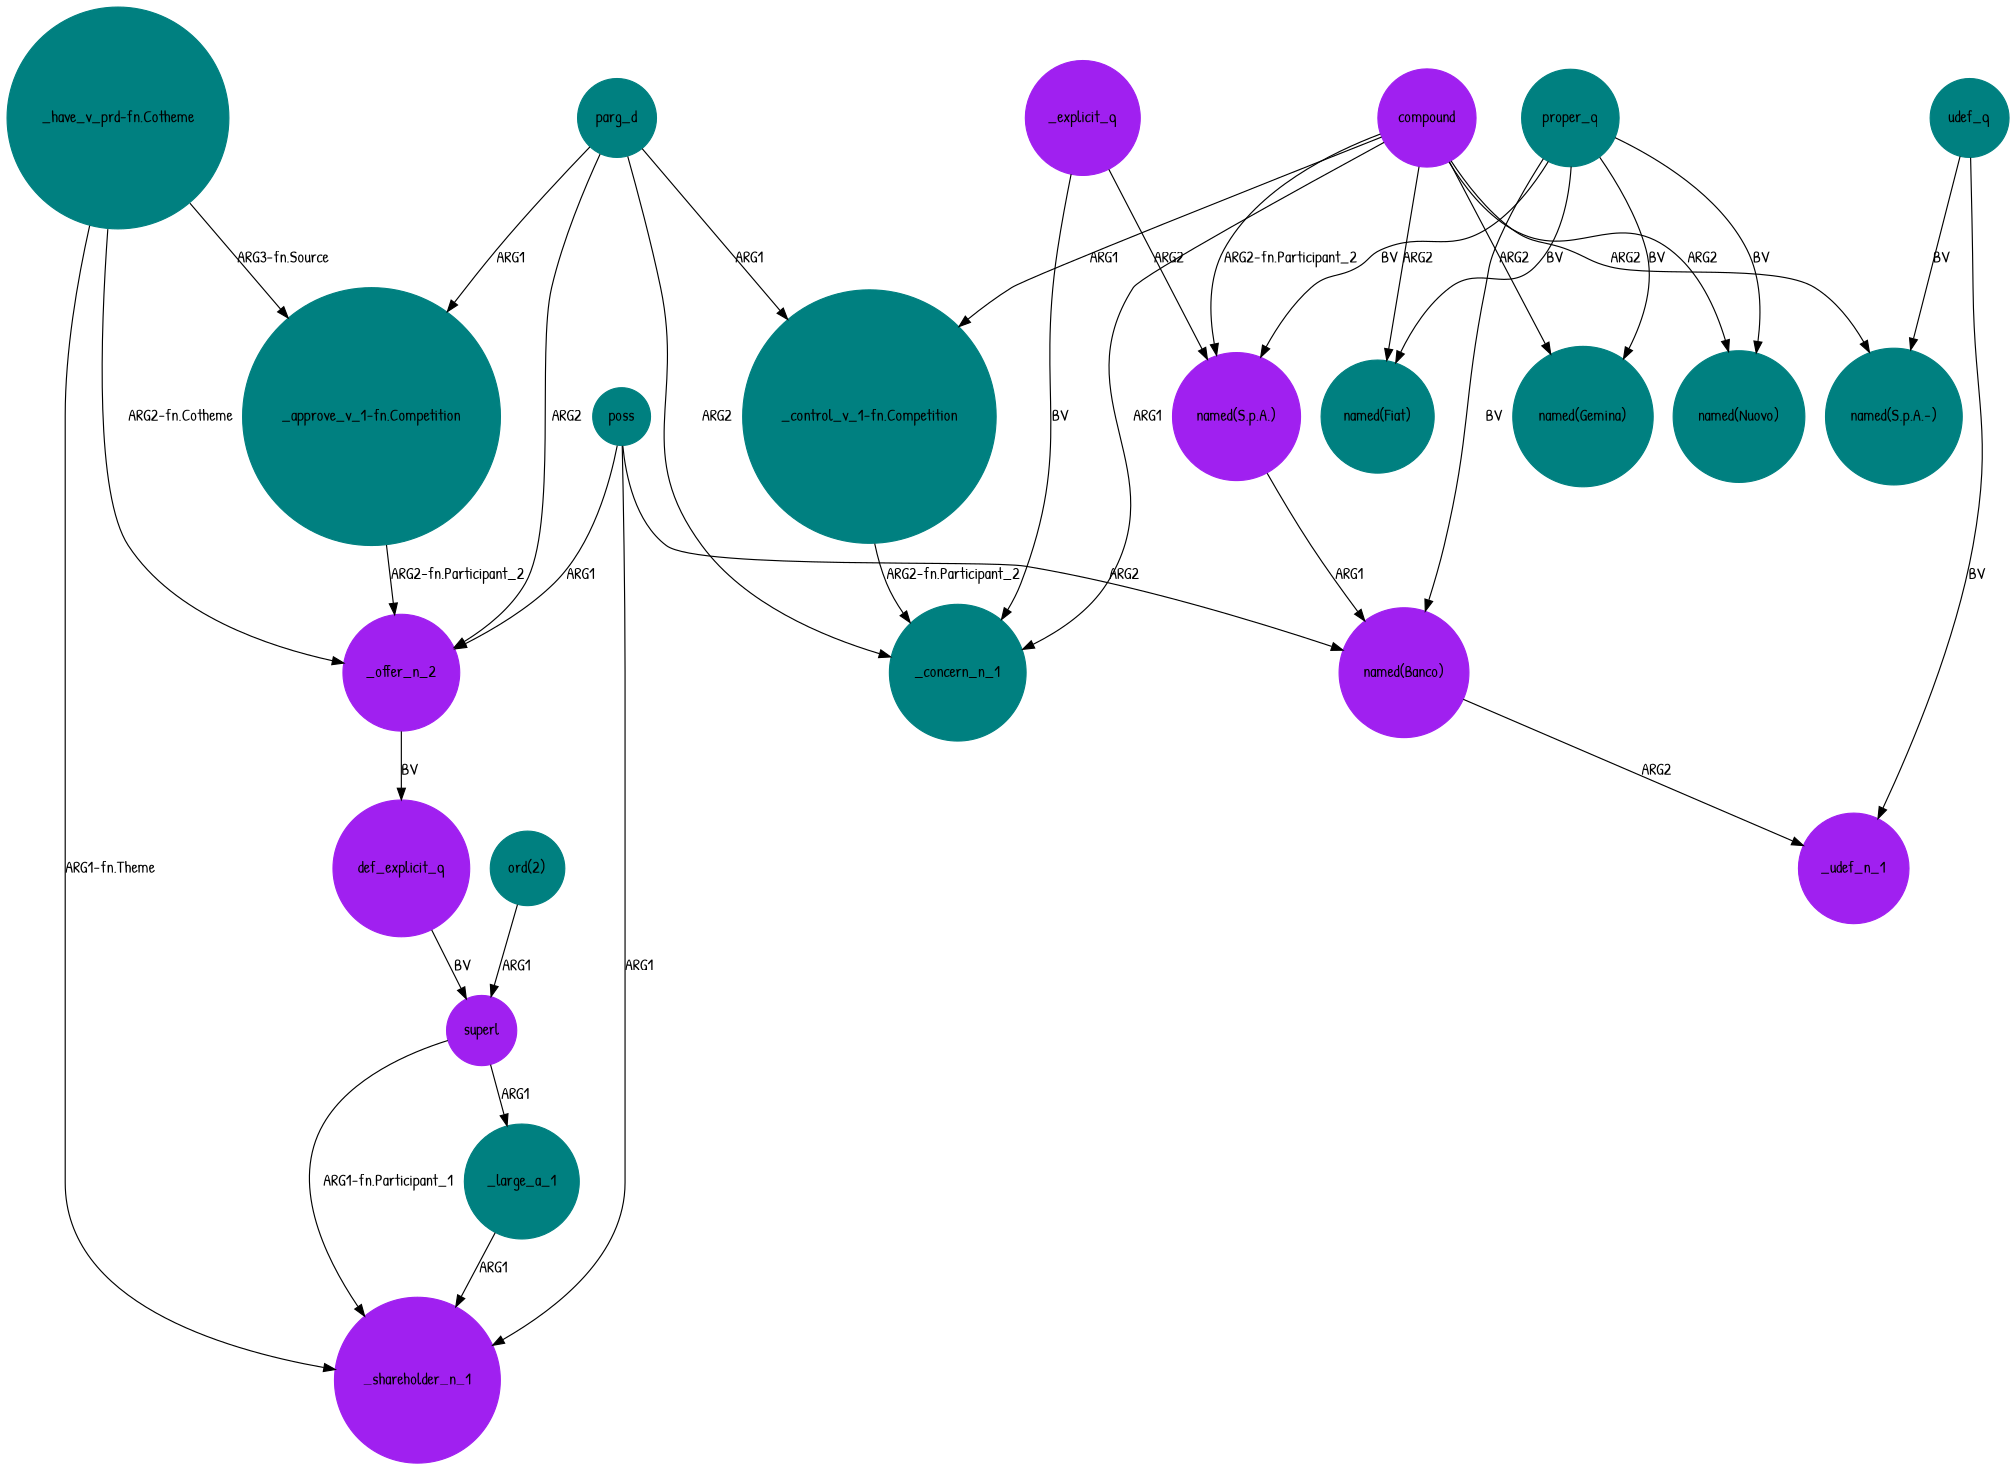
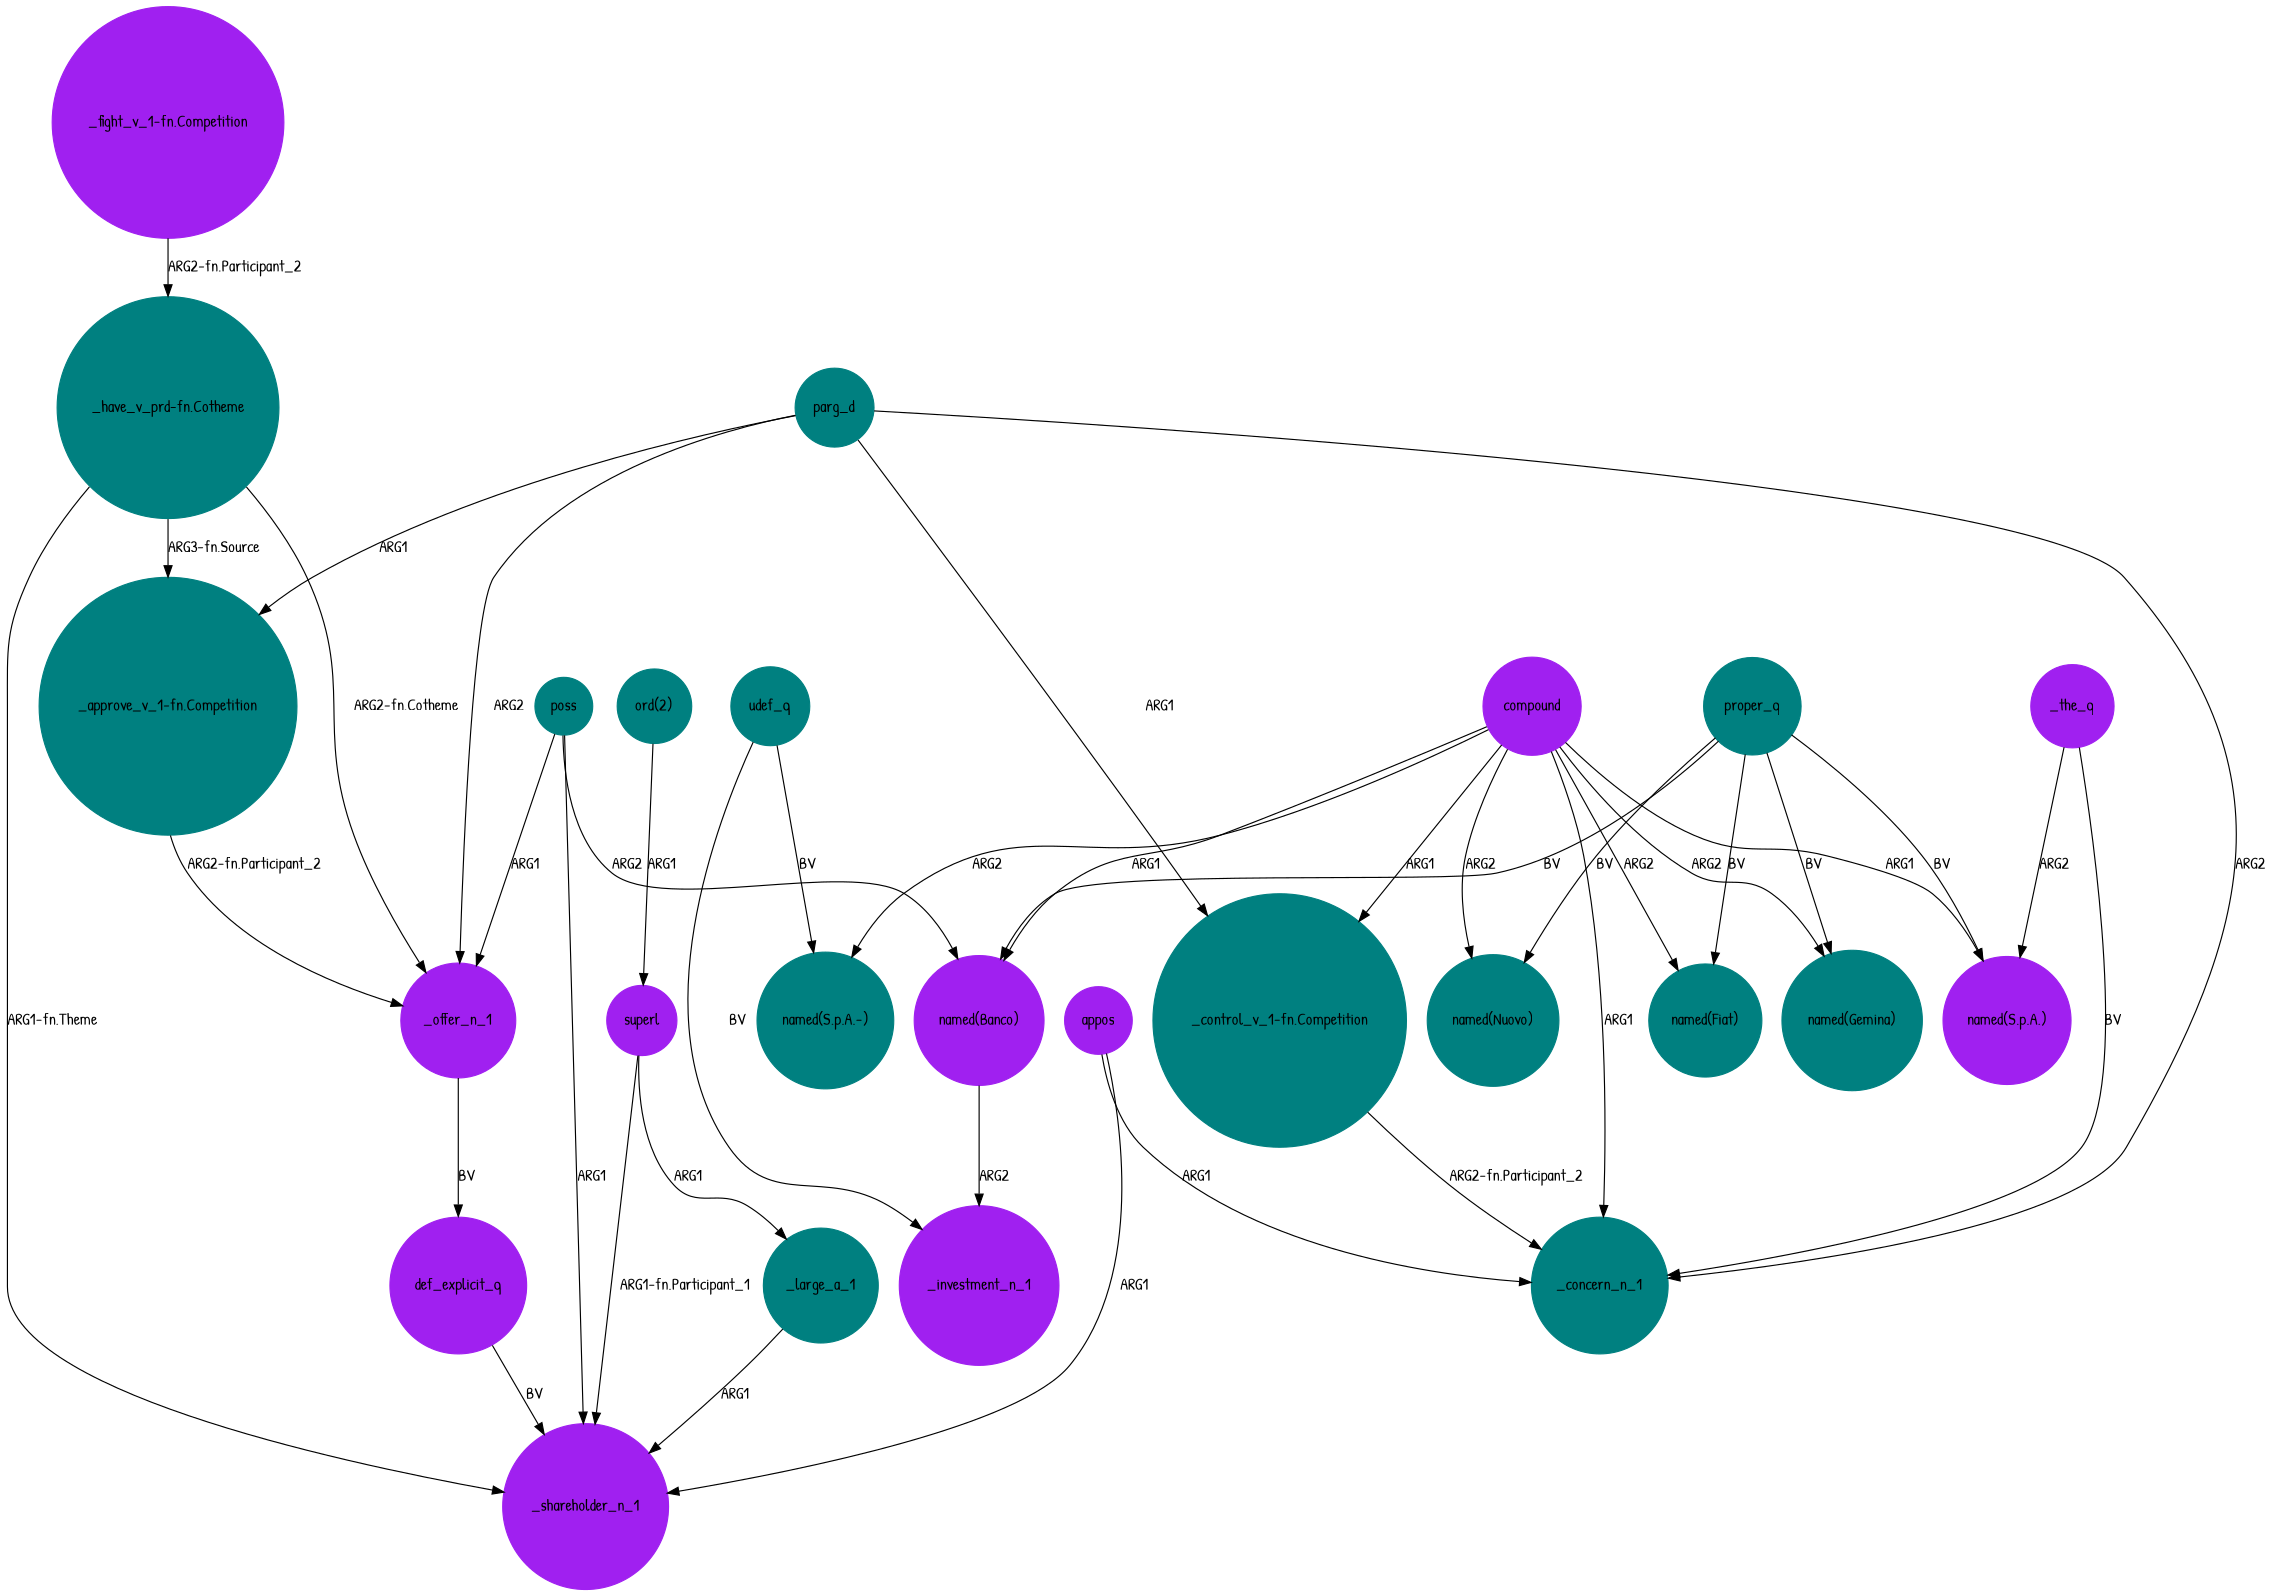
(1083, 118) -> (2072, 706)
none -> (168, 122)
(1291, 258) -> (1900, 864)
(1310, 544) -> (1148, 854)
(401, 673) -> (458, 1020)
(1854, 868) -> (979, 1286)
(446, 959) -> (515, 1385)
none -> (1098, 1020)
